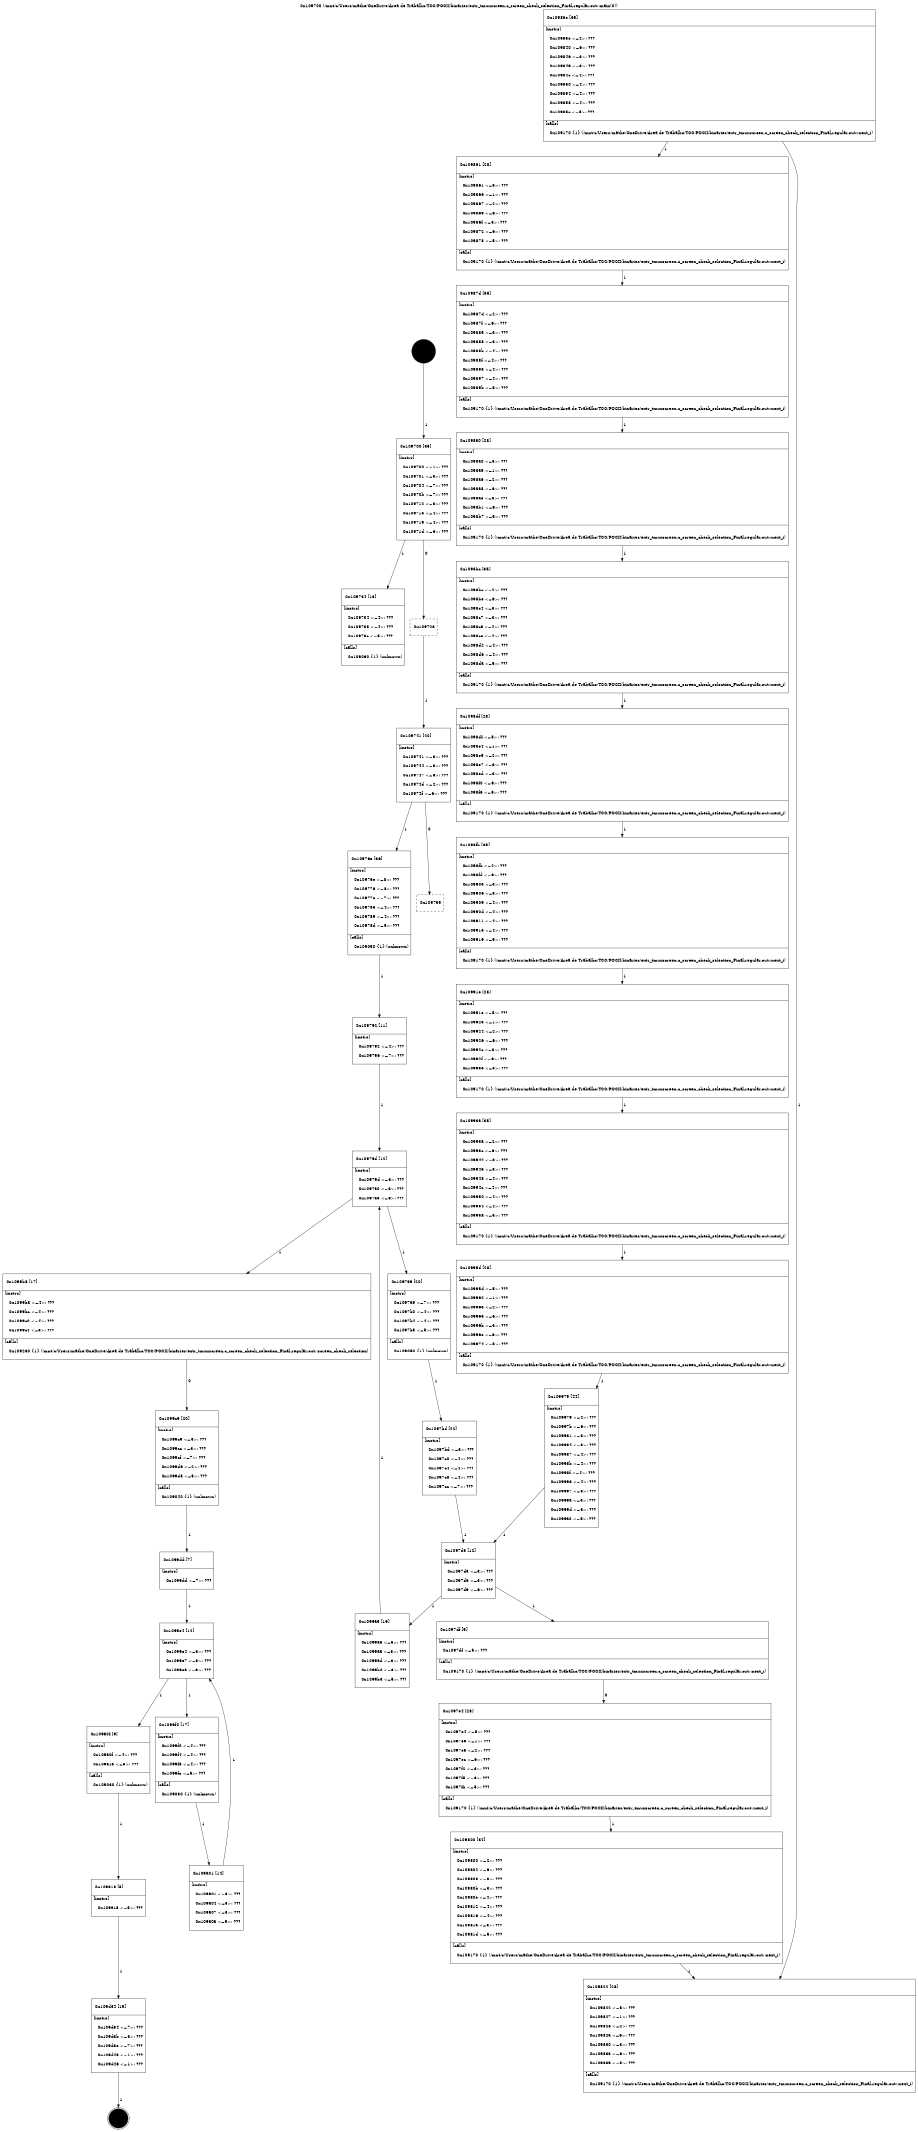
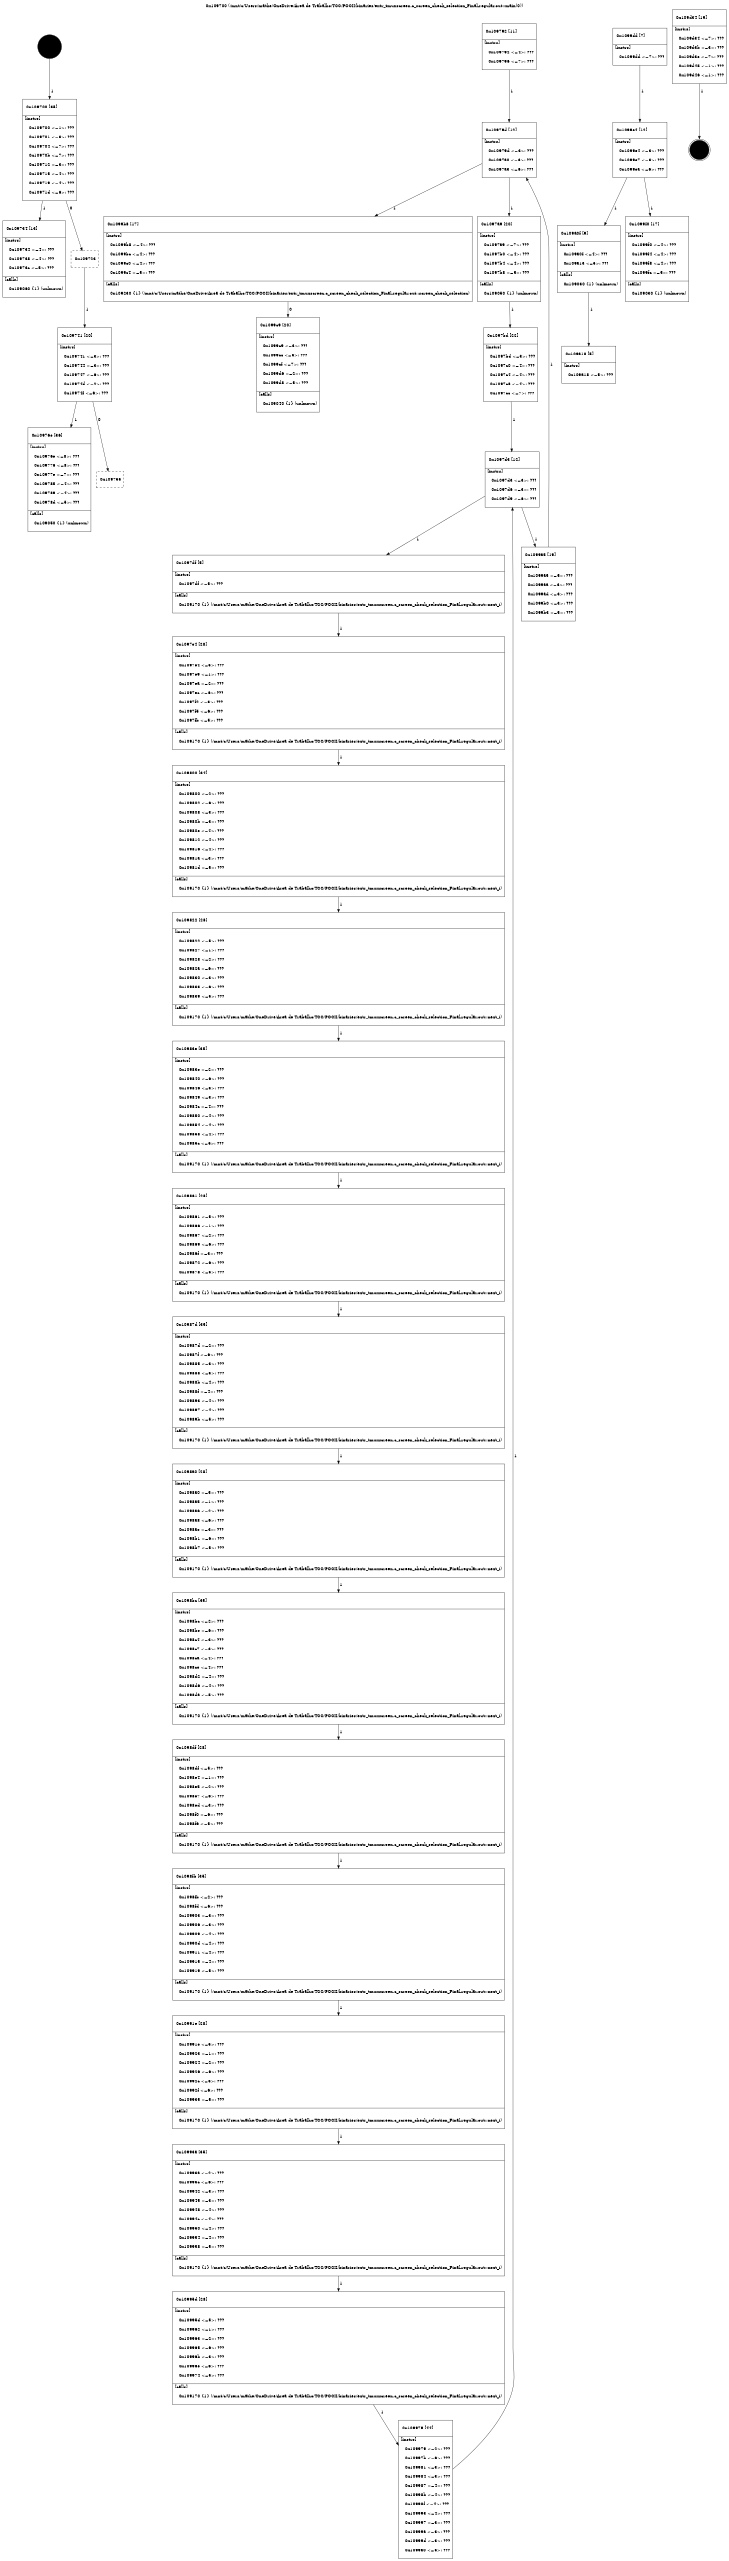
(379, 985) -> none
(797, 1058) -> (339, 1032)
(187, 1527) -> none
(606, 1696) -> (341, 629)
(216, 1898) -> none
(118, 1956) -> none
